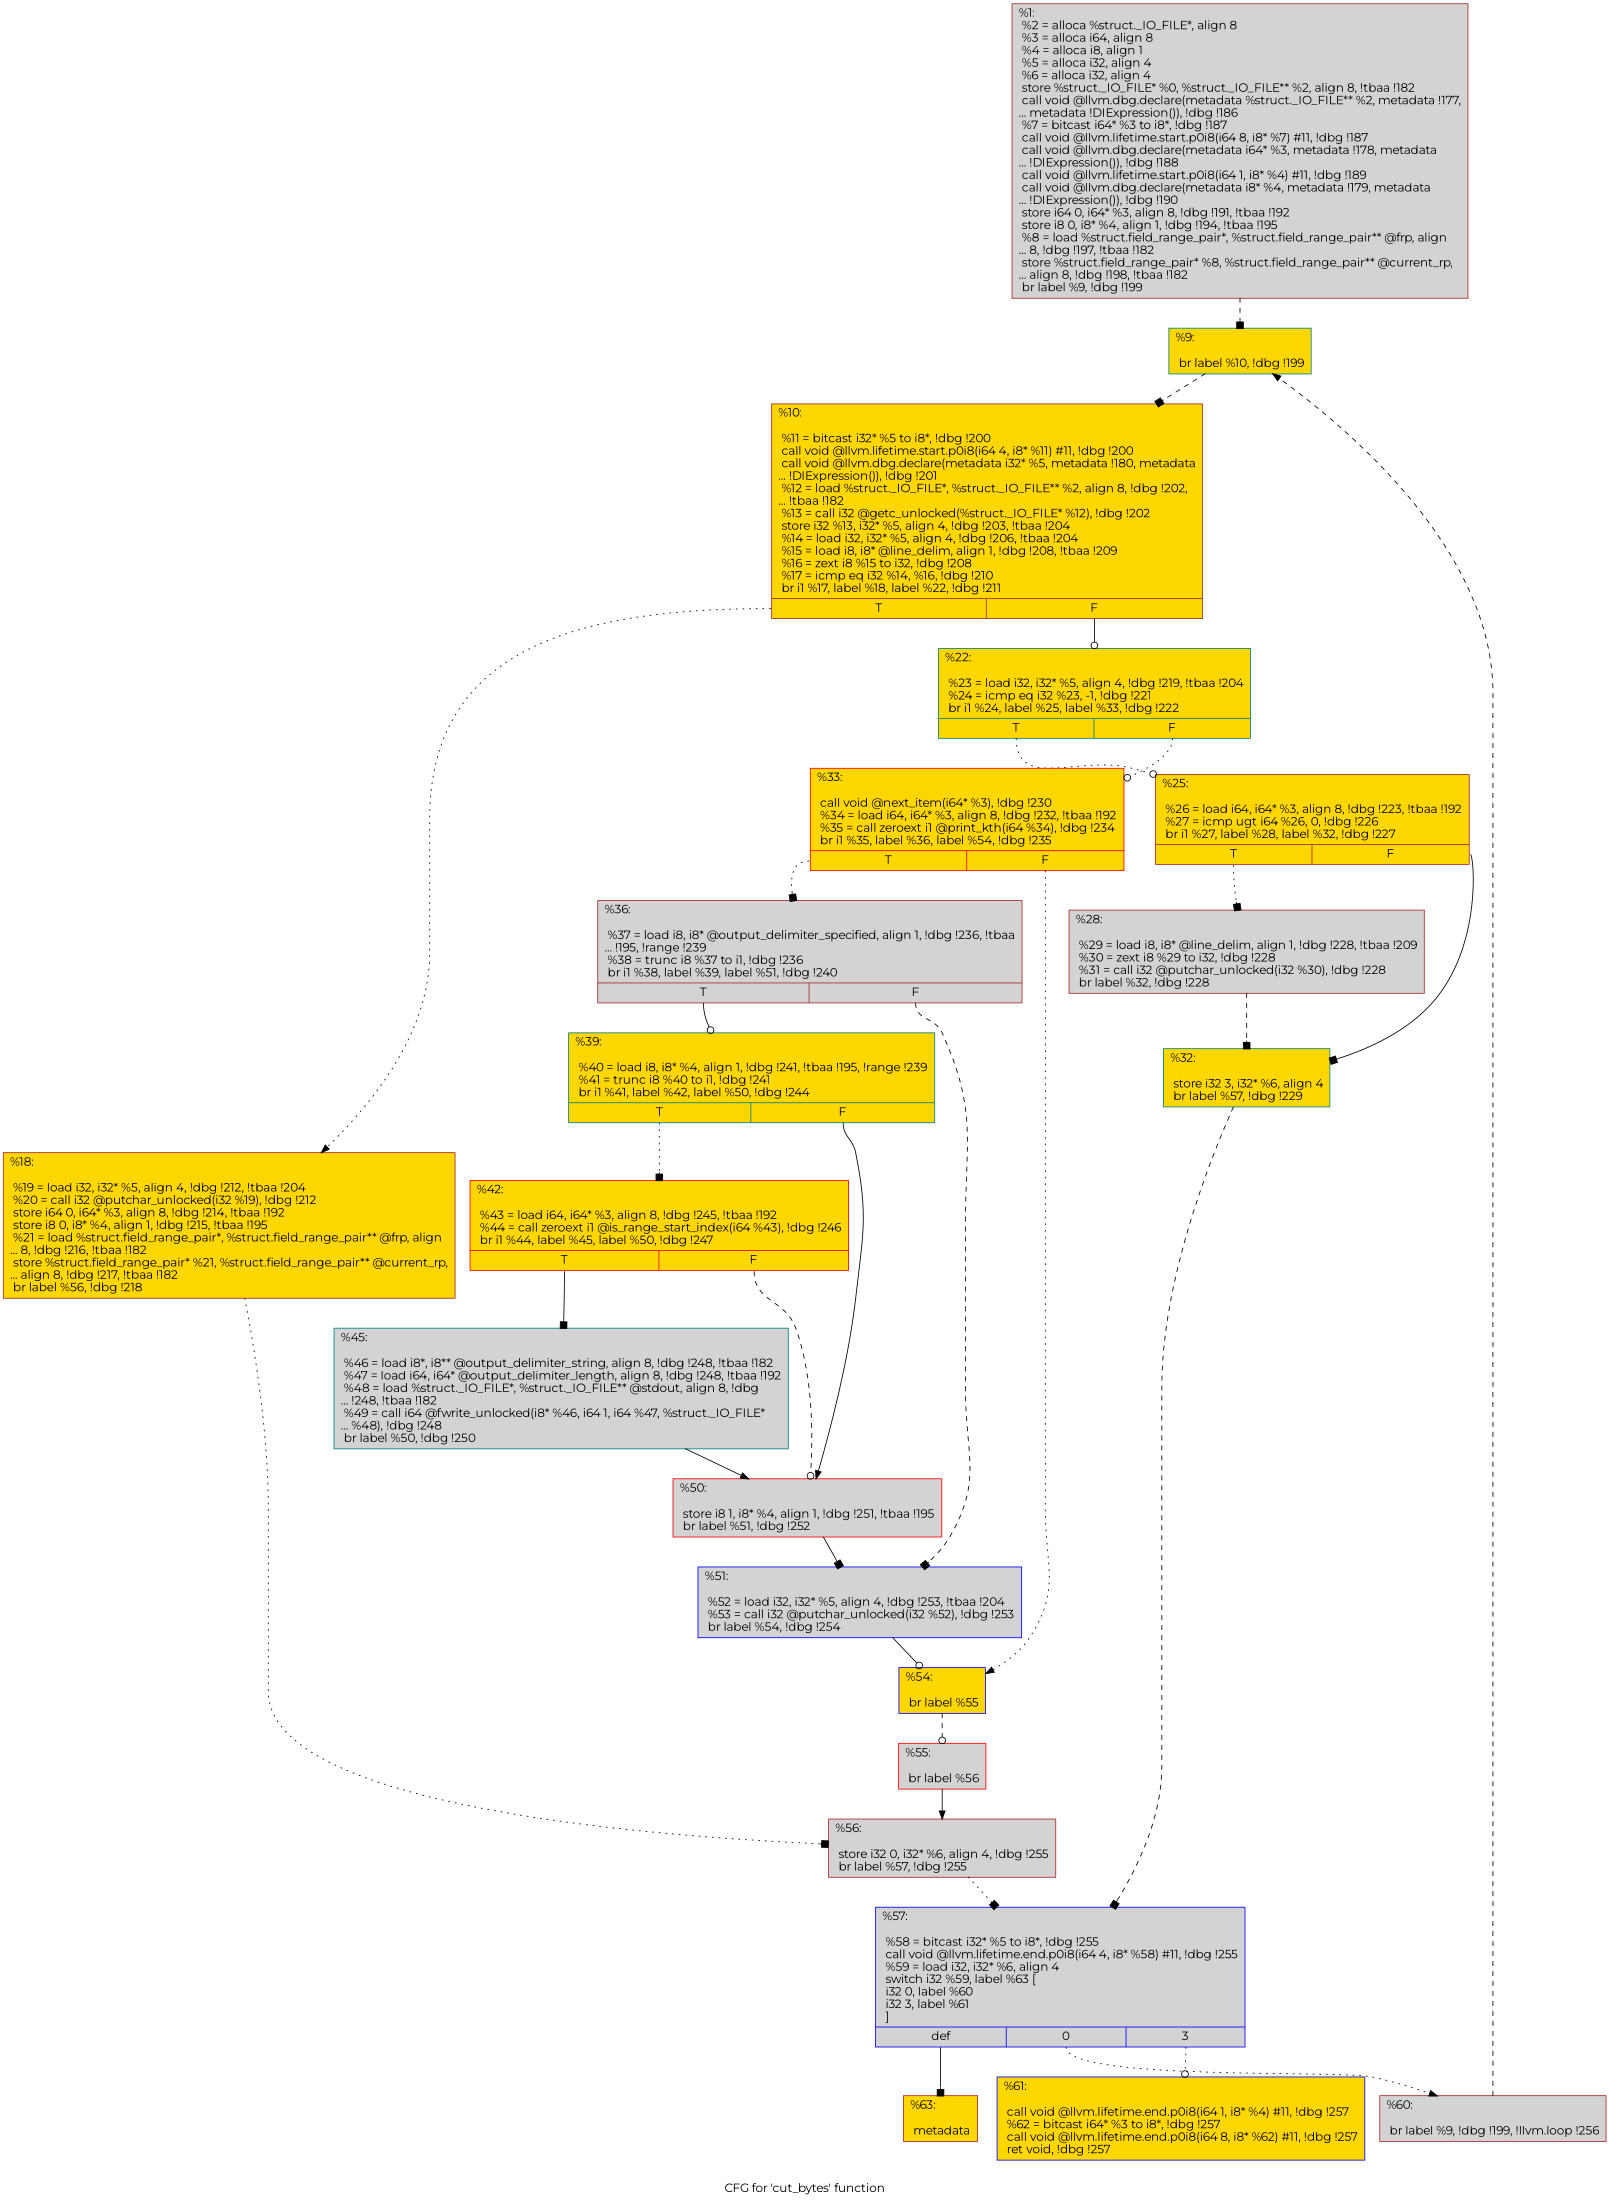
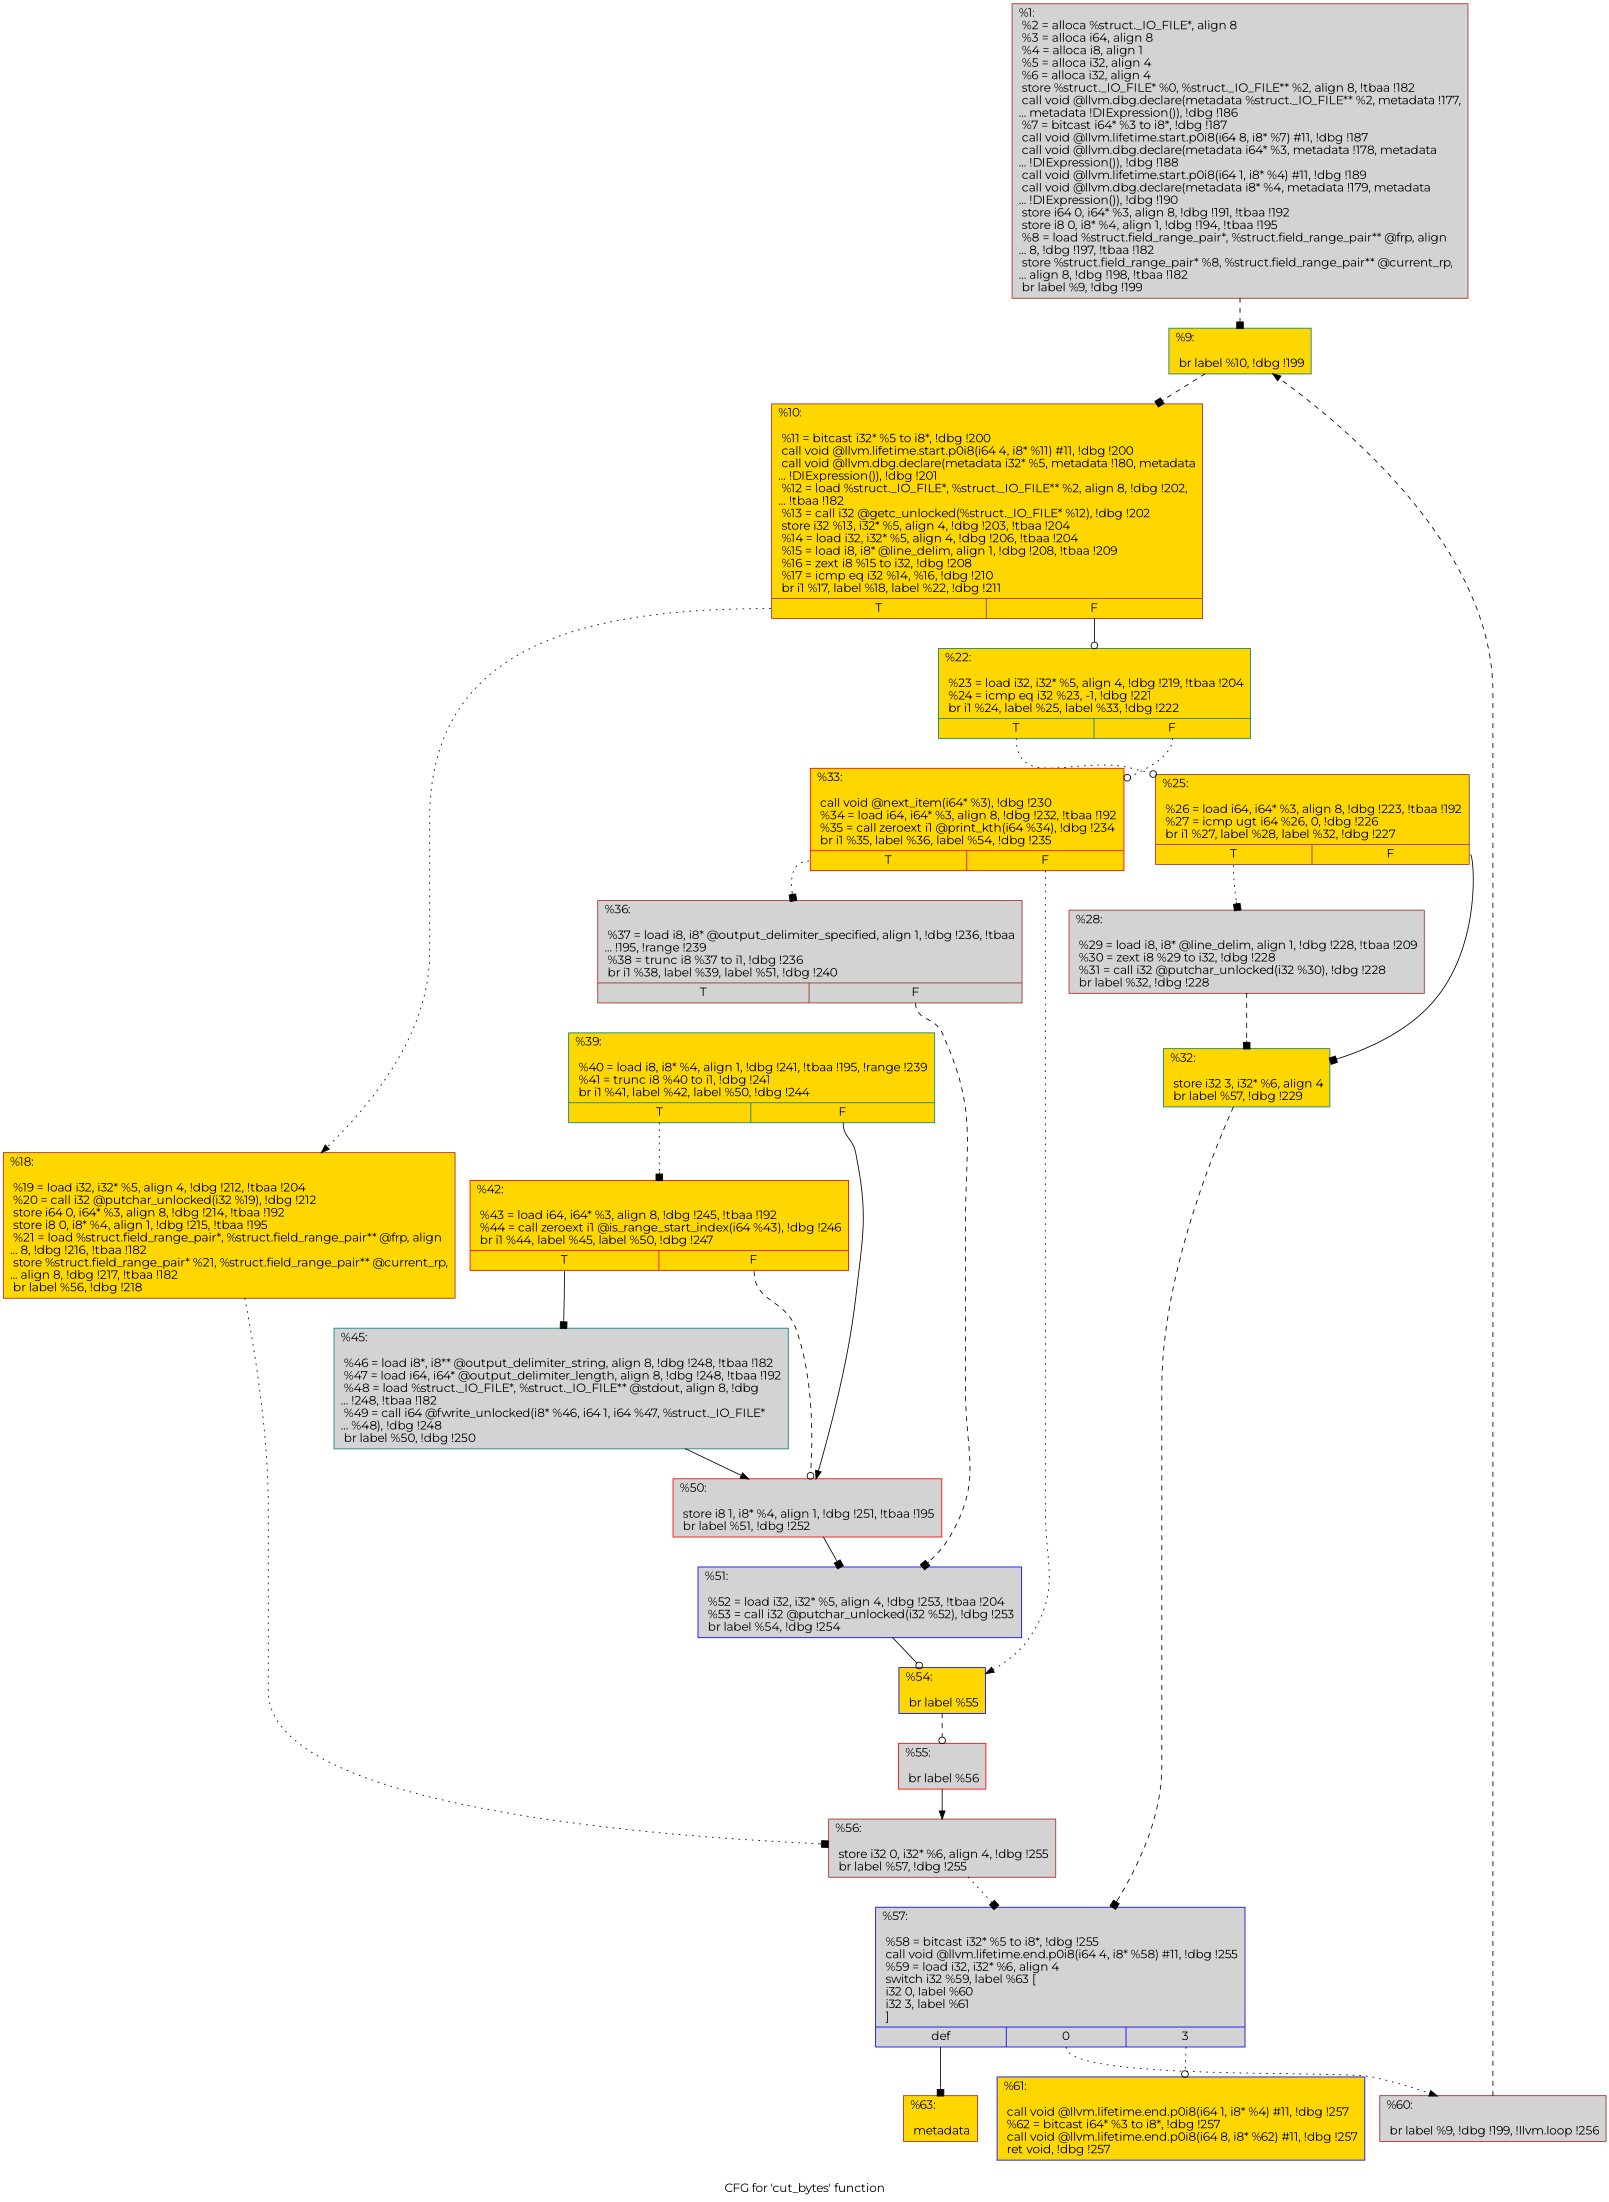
(705, 1015) -> none
